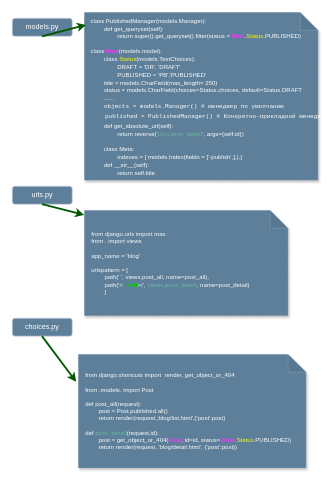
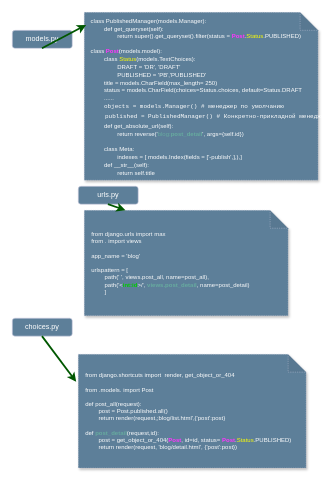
(42, 27) -> (42, 39)
(42, 195) -> (108, 195)
